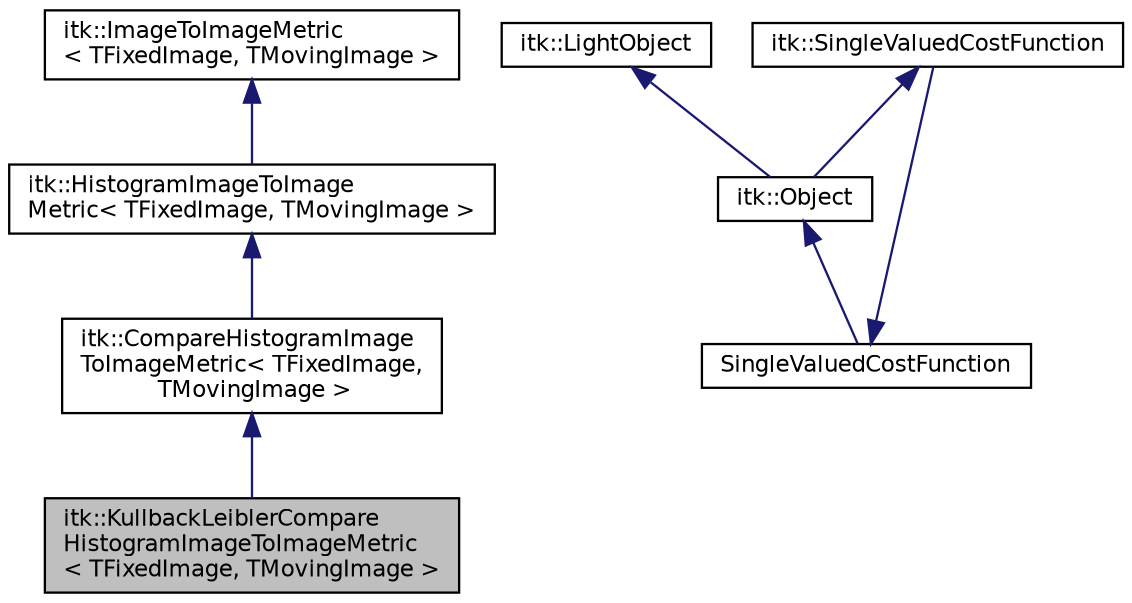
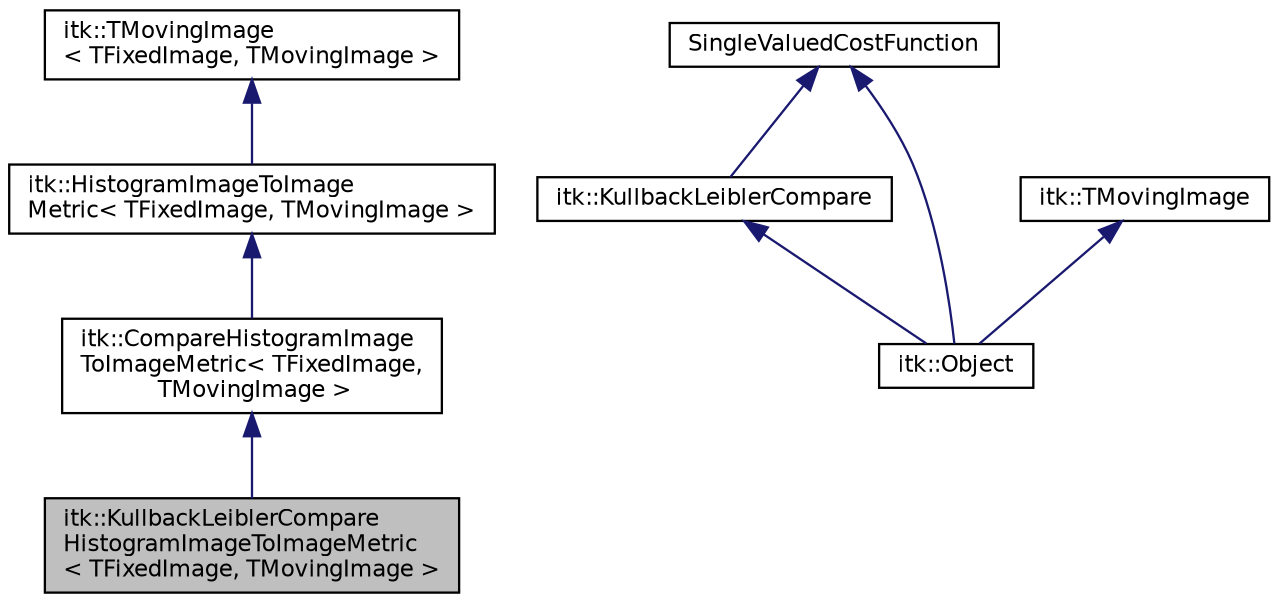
(252, 45) -> (252, 45)
(606, 45) -> (1145, 199)
(938, 45) -> (715, 199)
(835, 293) -> (928, 208)
